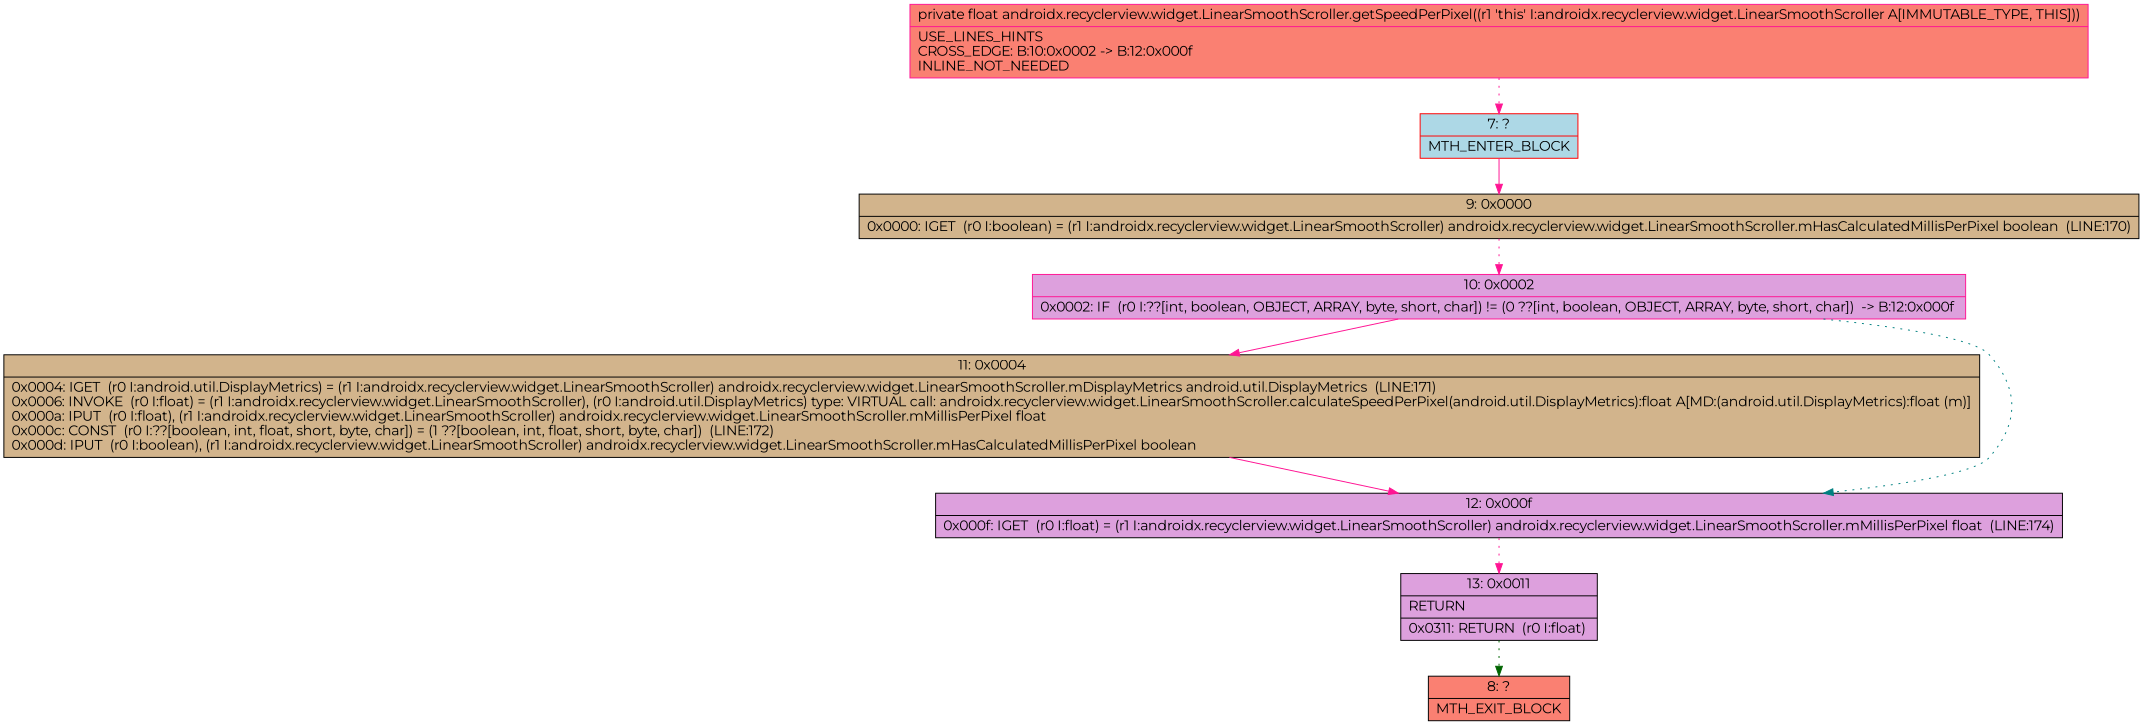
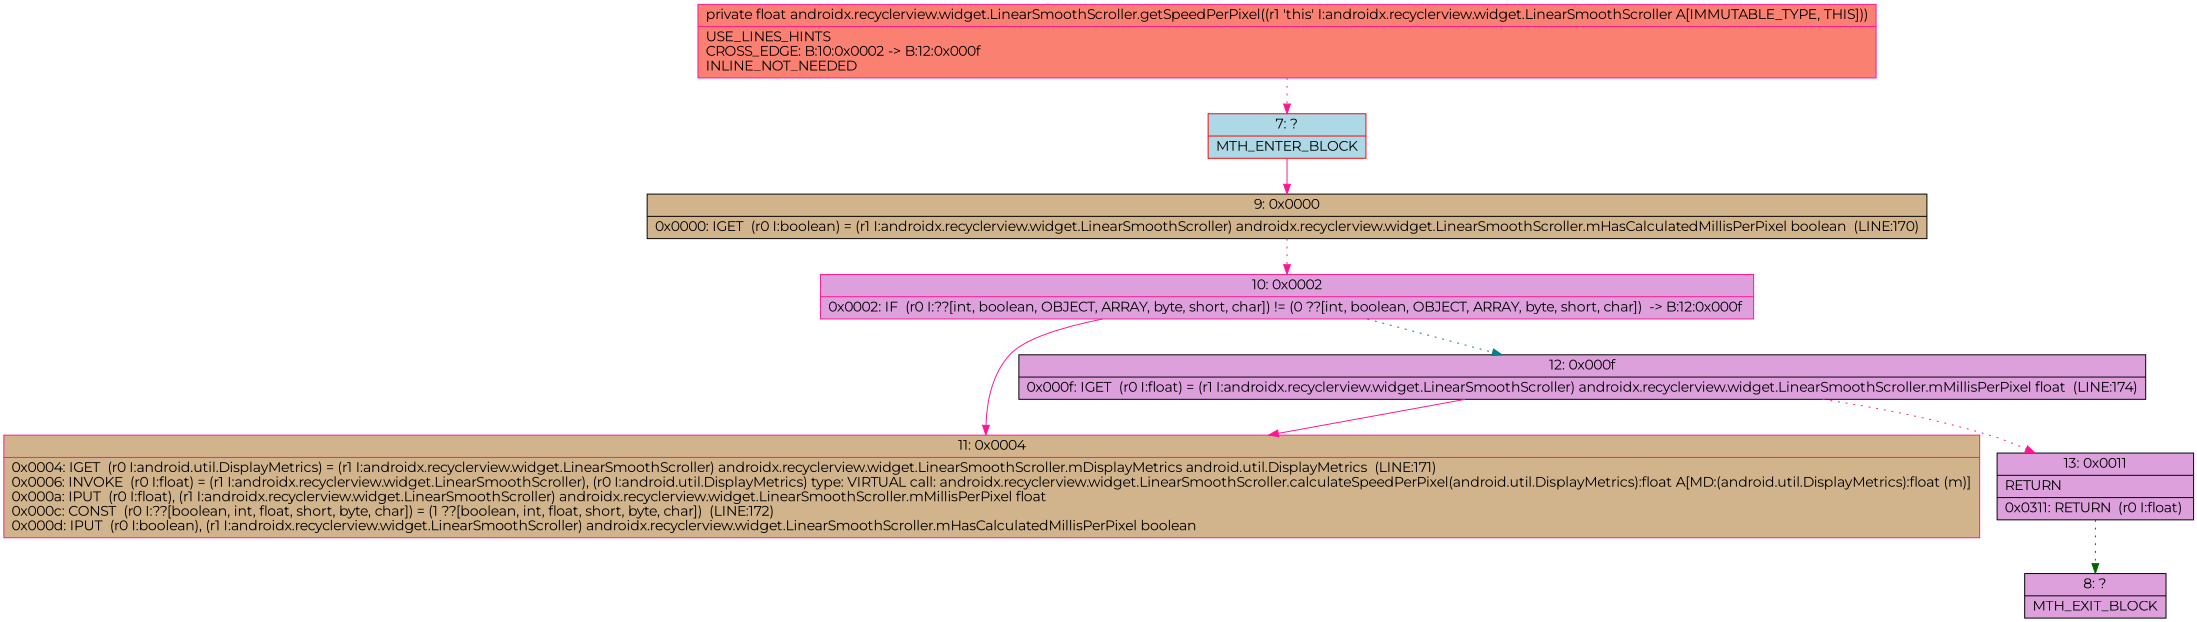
(992, 406) -> (992, 486)
(1309, 474) -> (1372, 416)
(1499, 698) -> (2095, 596)
